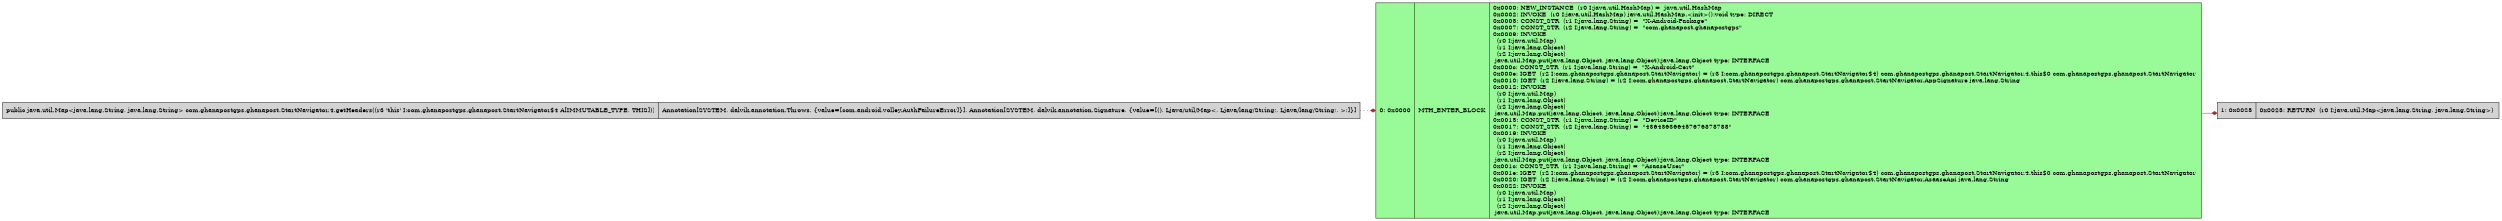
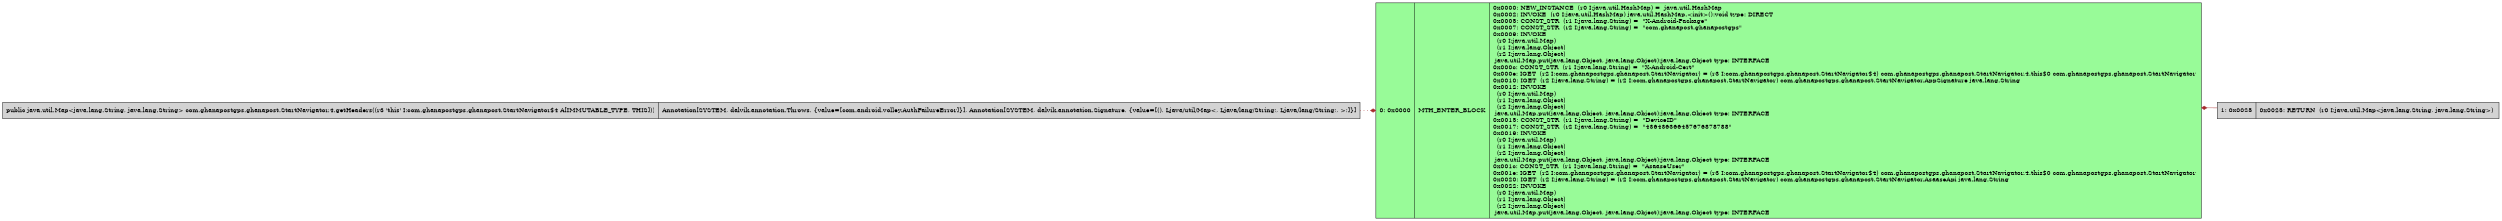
(2207, 113) -> (2212, 108)
